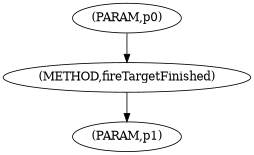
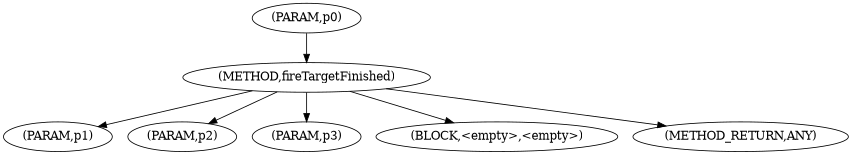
none -> (182, 137)
none -> (307, 137)
none -> (497, 137)
none -> (741, 137)
